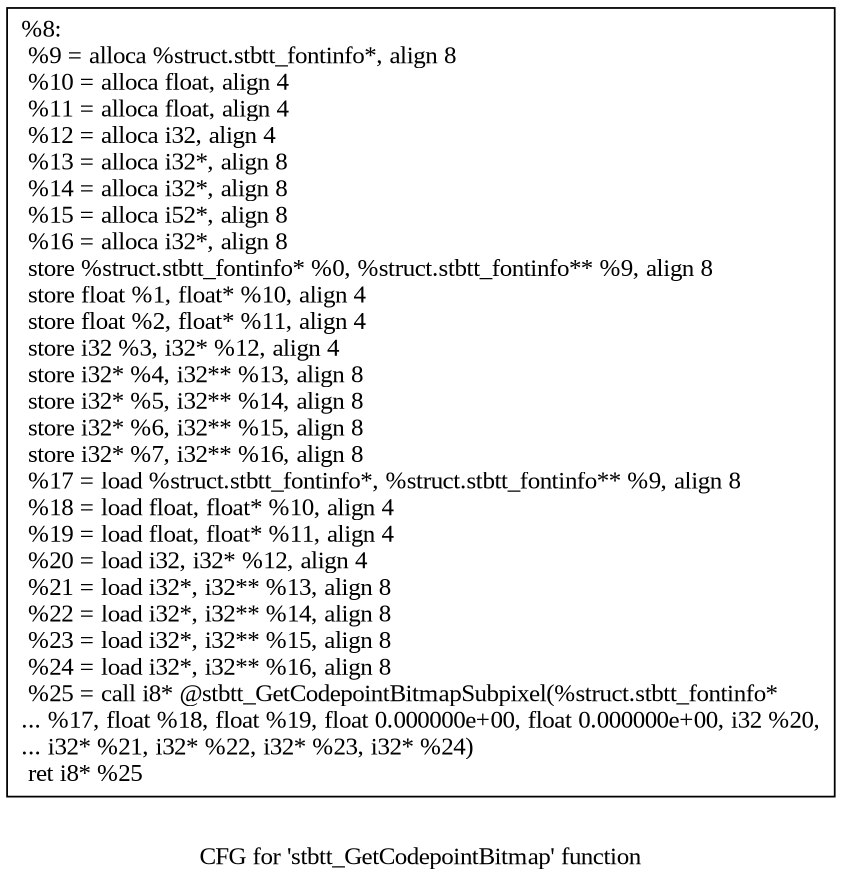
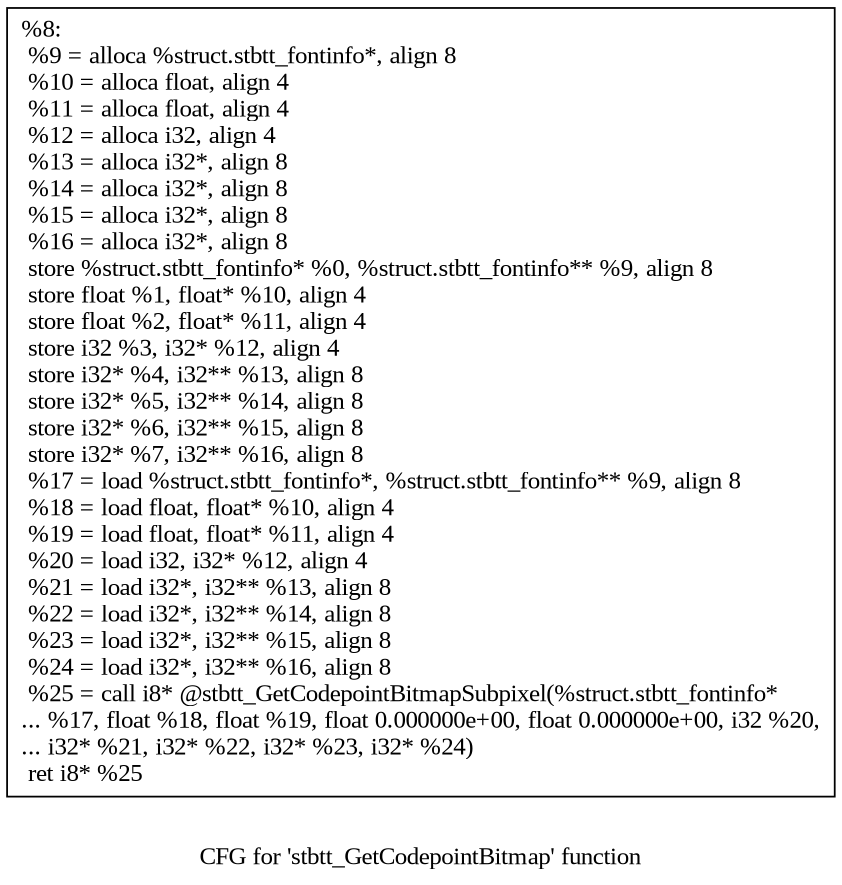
(155, 215) -> (155, 215)
